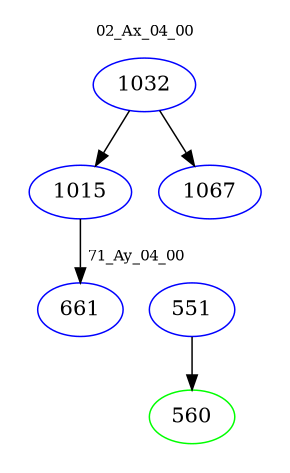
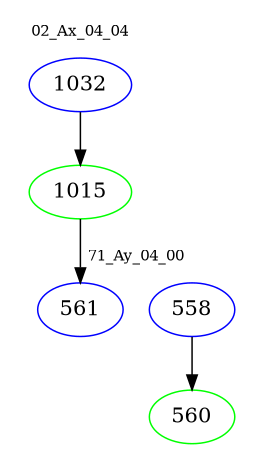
(145, 32) -> (80, 32)
(80, 192) -> (80, 192)
(210, 192) -> none
(80, 310) -> (80, 310)
(192, 310) -> (192, 310)
